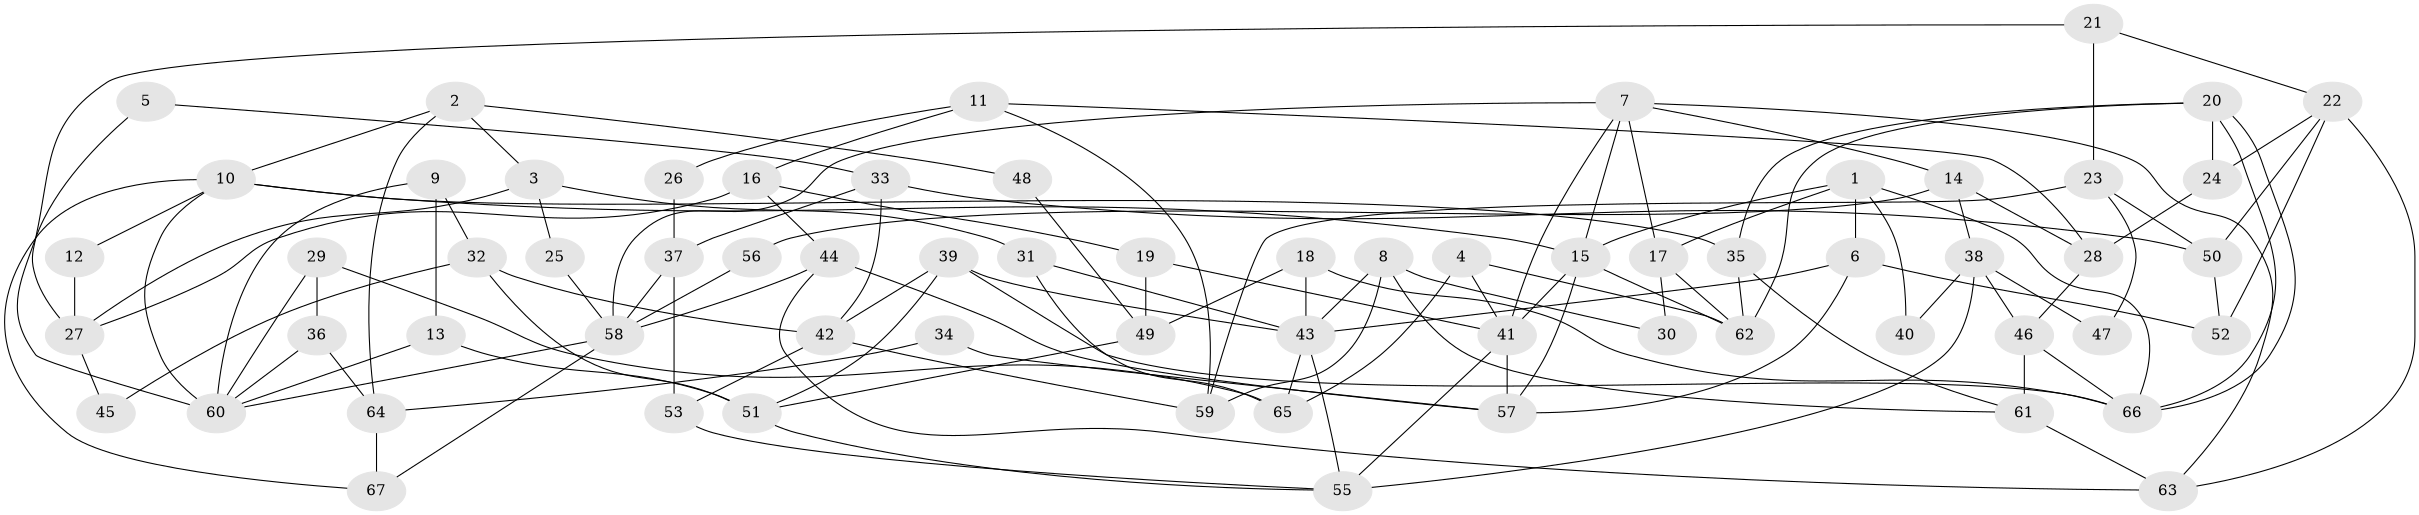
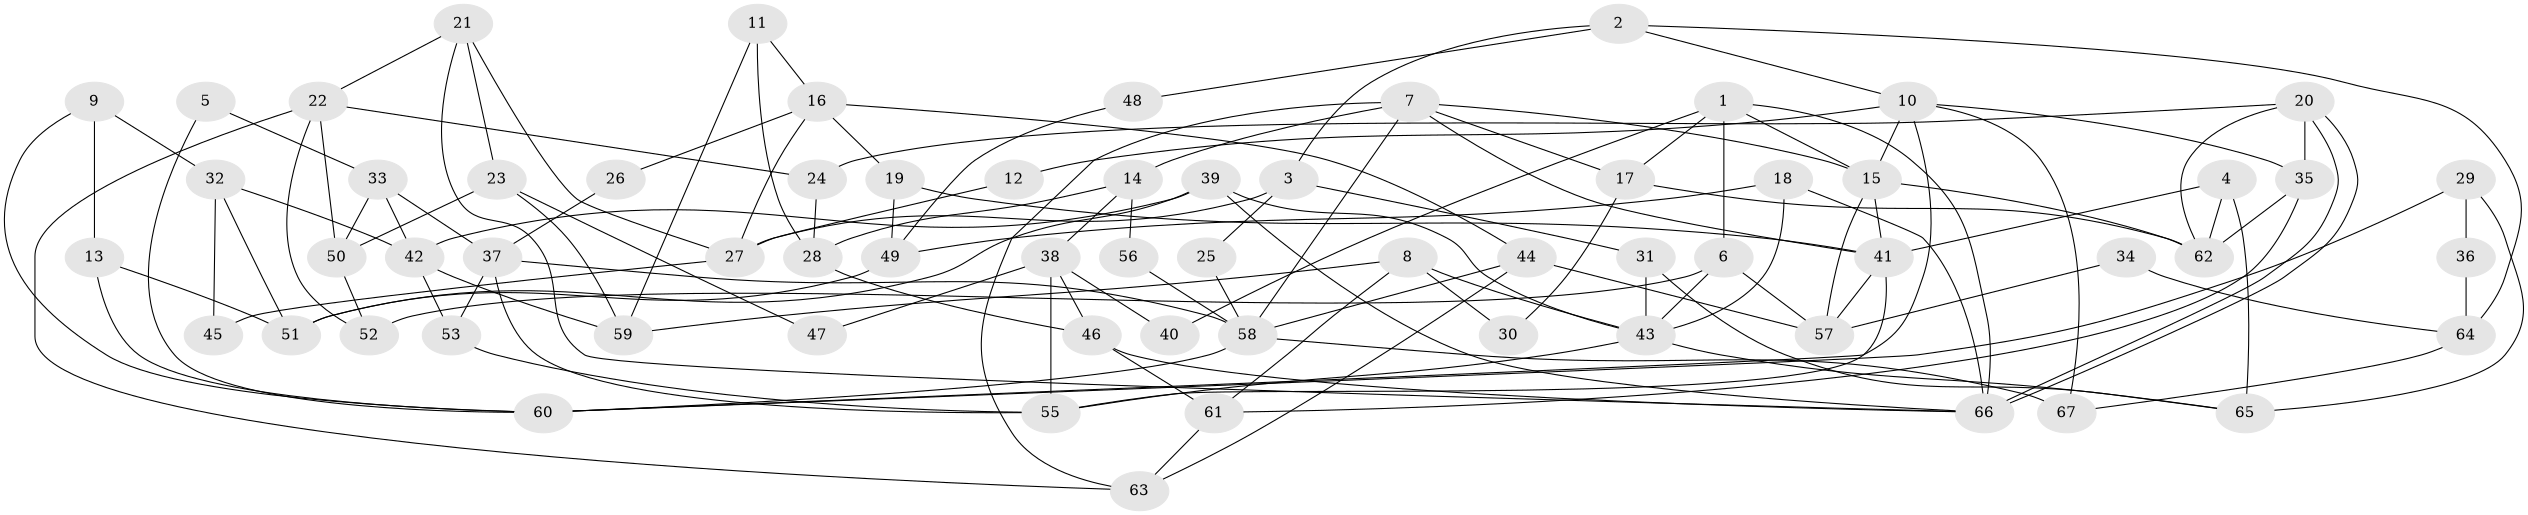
(822, 130) -> (716, 141)
(267, 374) -> none
none -> (949, 379)
(1042, 474) -> (702, 398)
